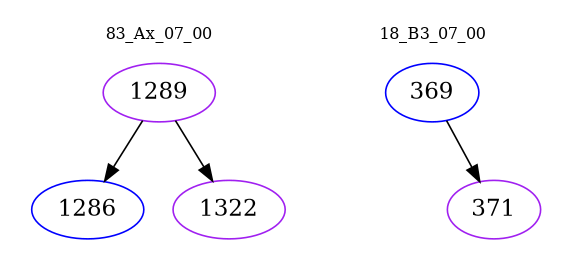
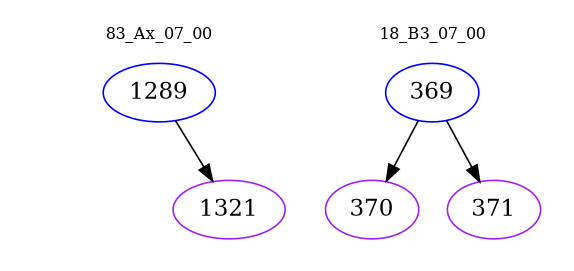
(159, 93) -> (159, 93)
(88, 210) -> none
(229, 210) -> (229, 210)
none -> (372, 210)
